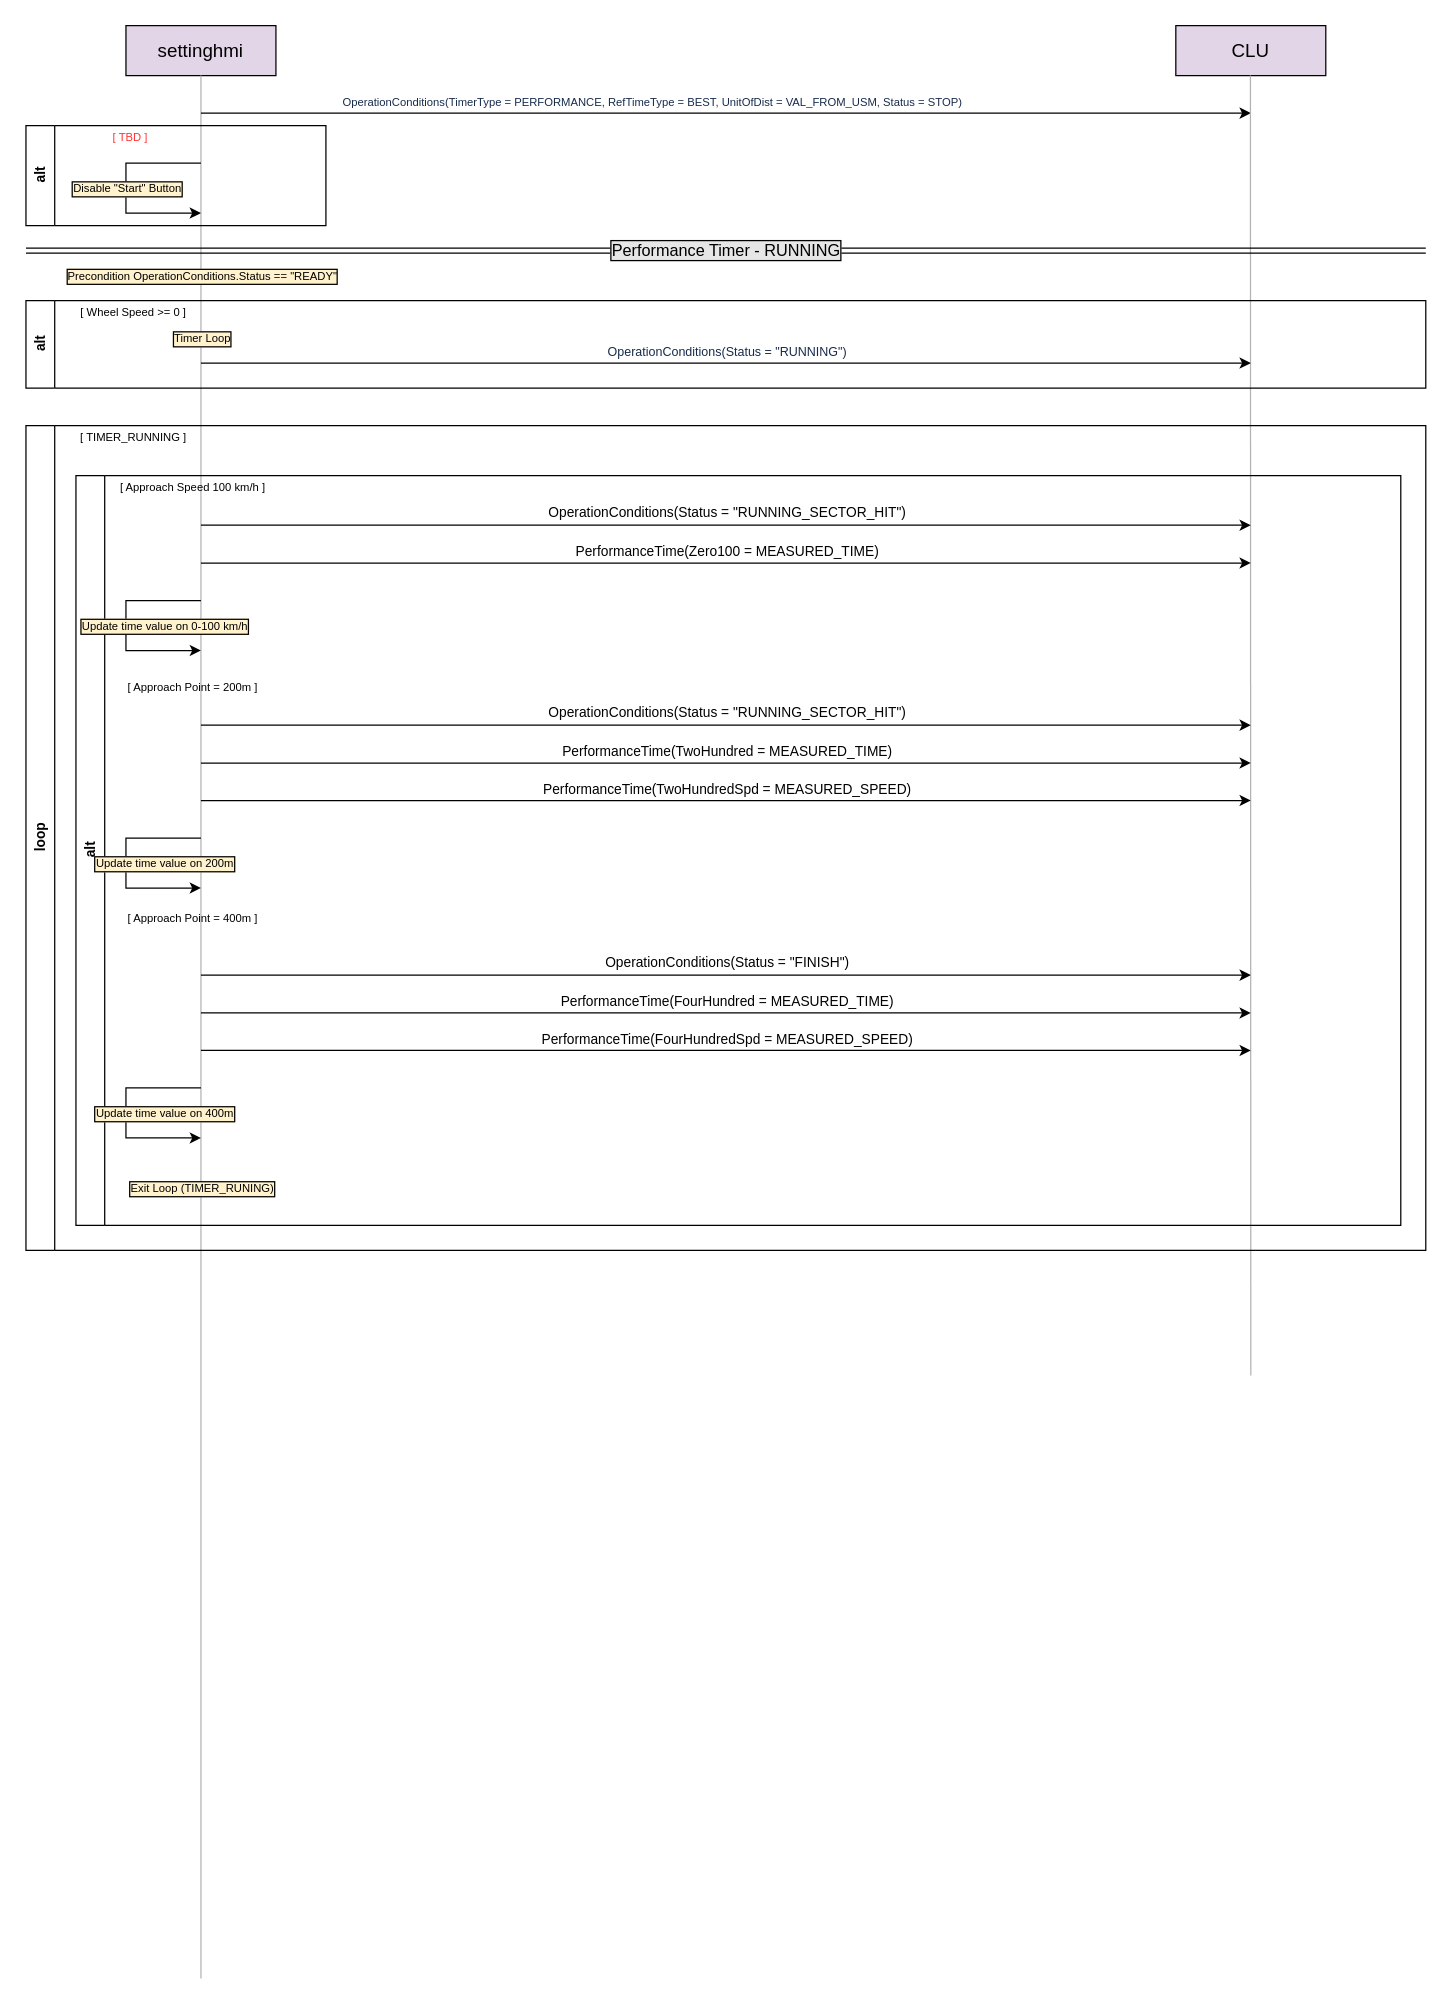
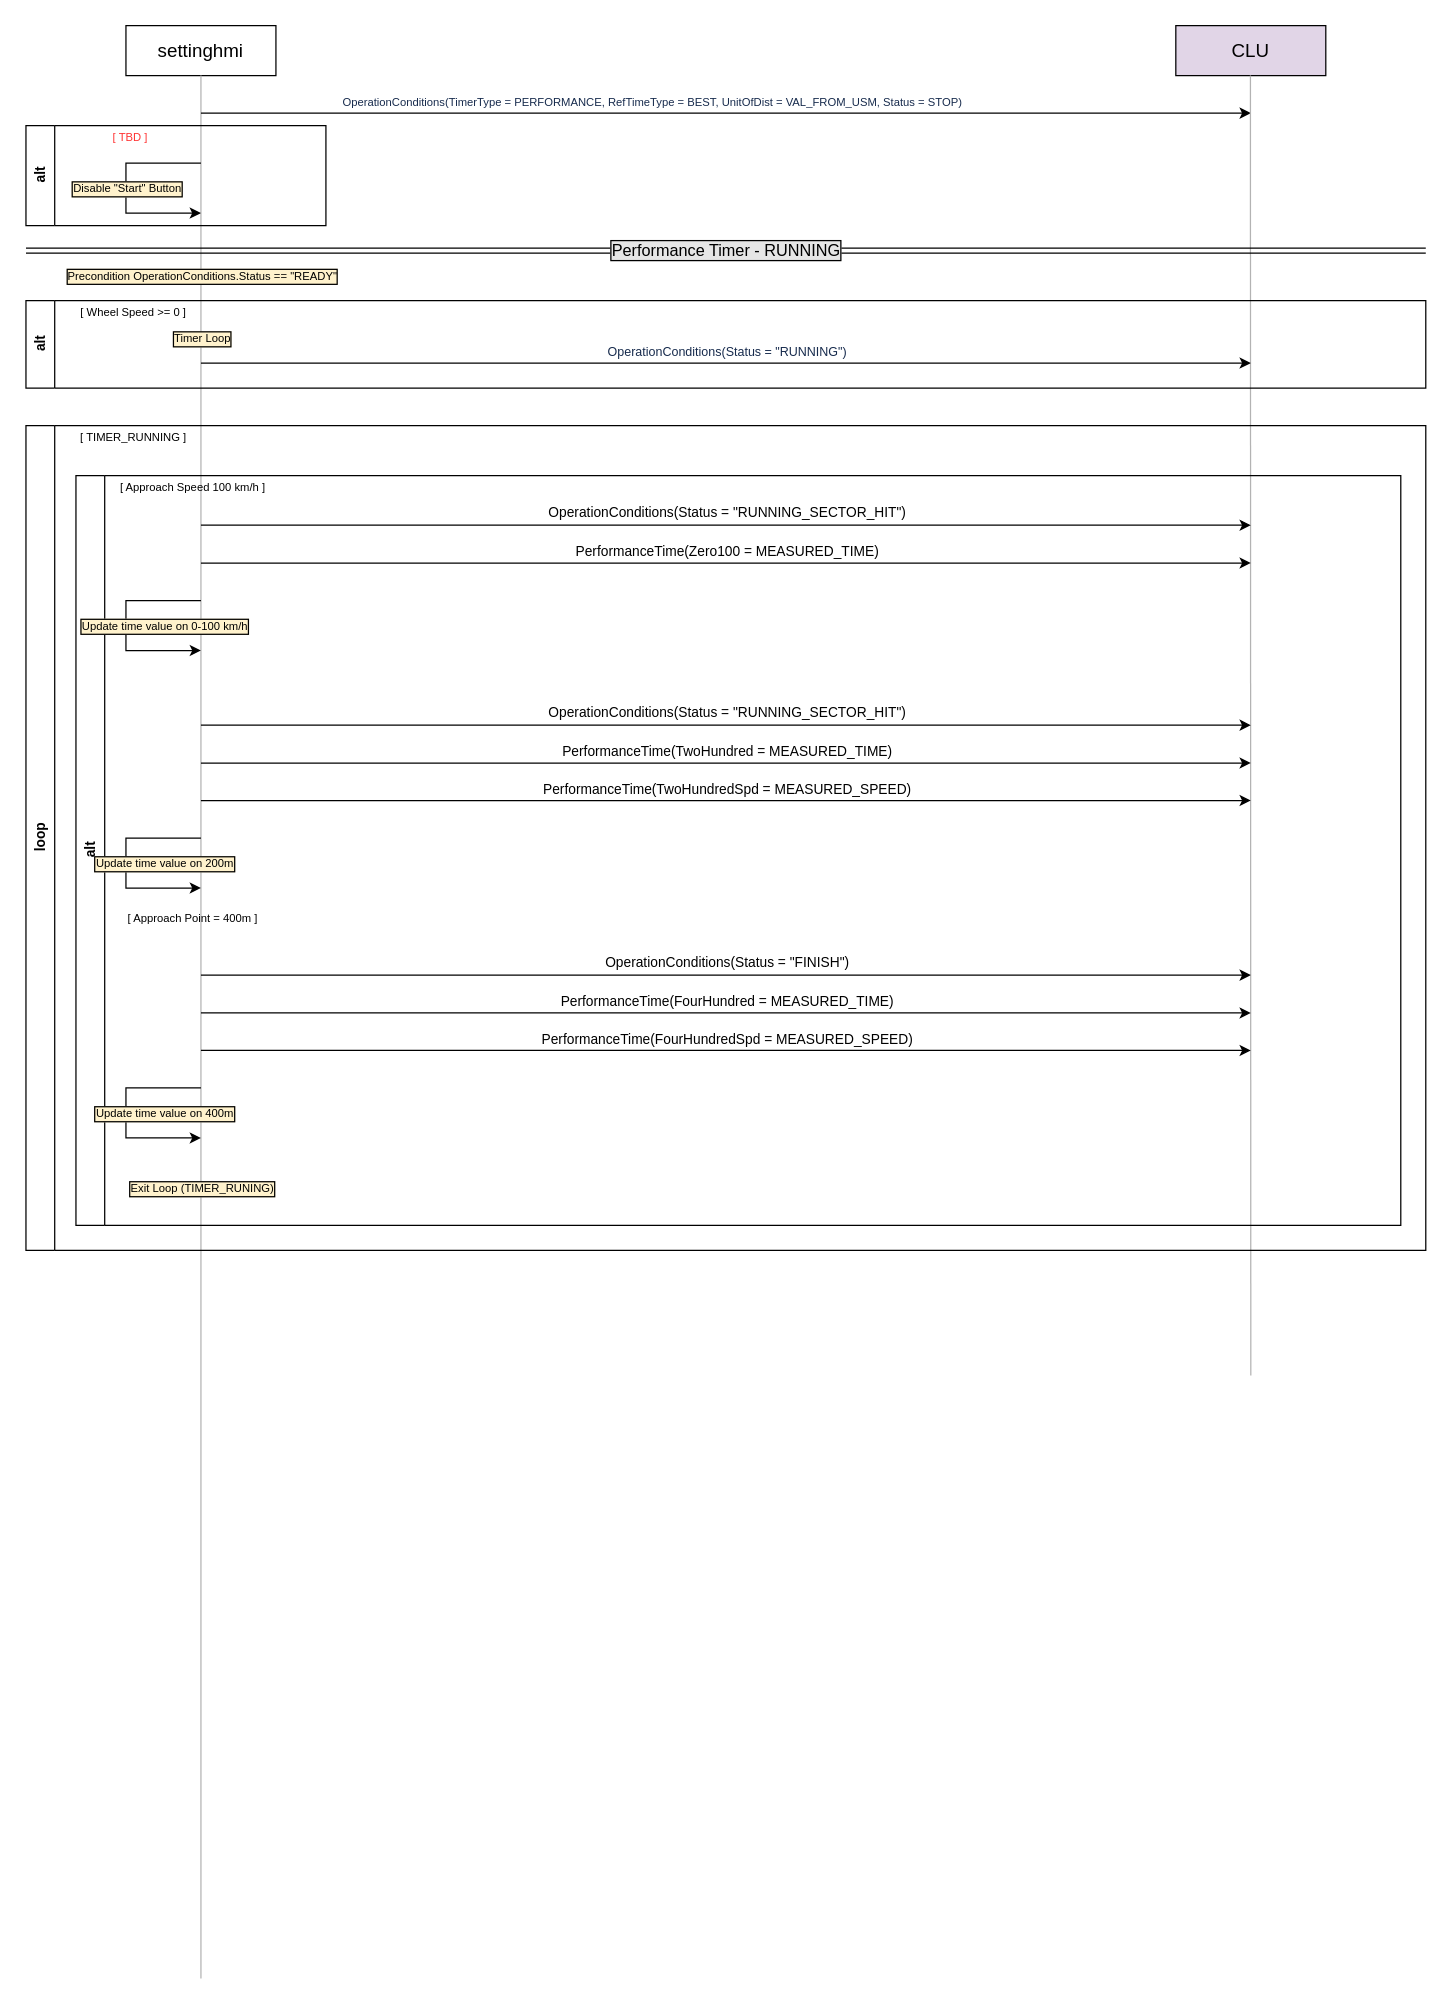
(201, 51) -> (201, 51)
(191, 688) -> none
